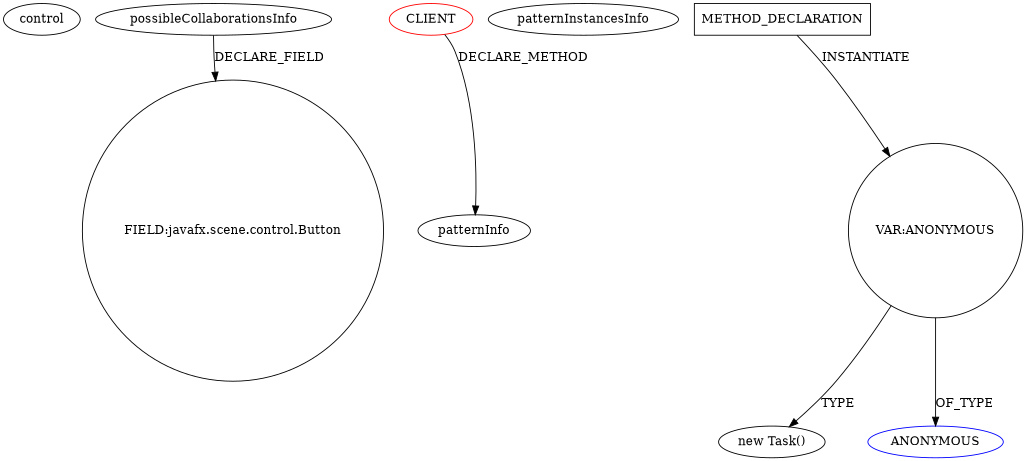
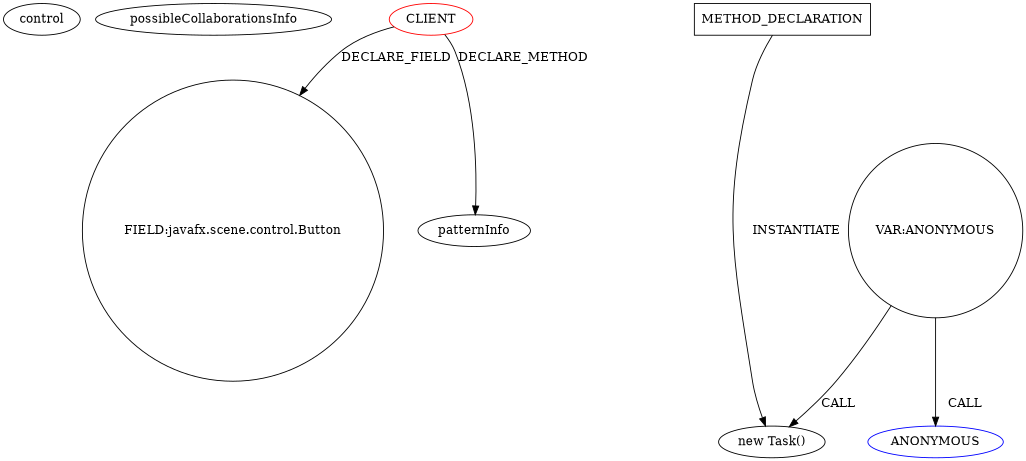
(583, 19) -> none
(214, 54) -> (344, 49)
(844, 90) -> (733, 225)
(838, 404) -> (838, 404)
(965, 404) -> (965, 404)
